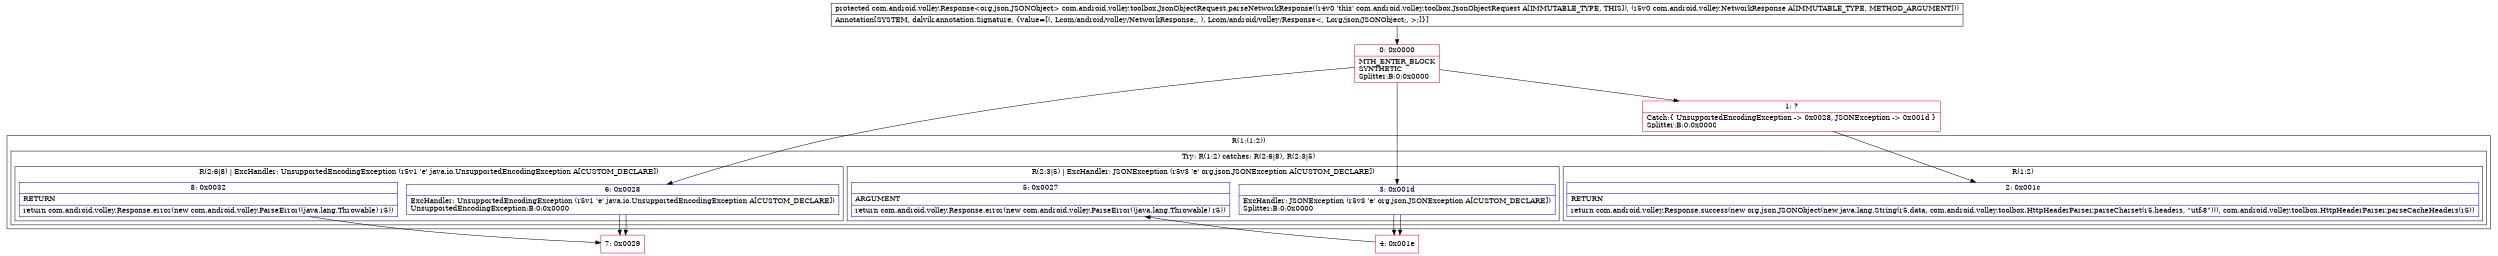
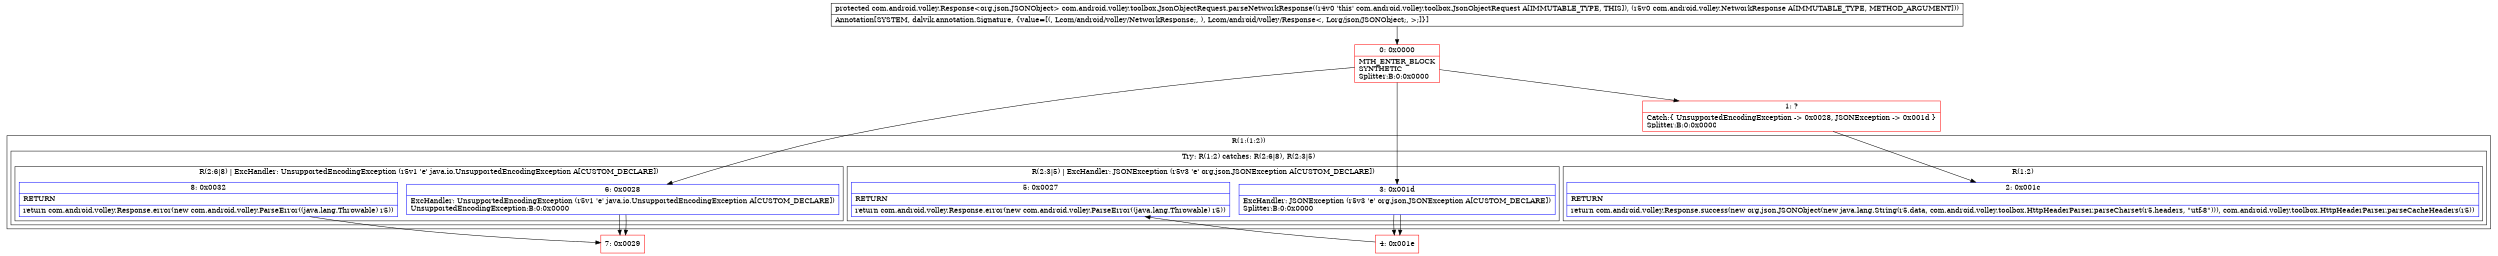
(878, 199) -> (872, 199)
